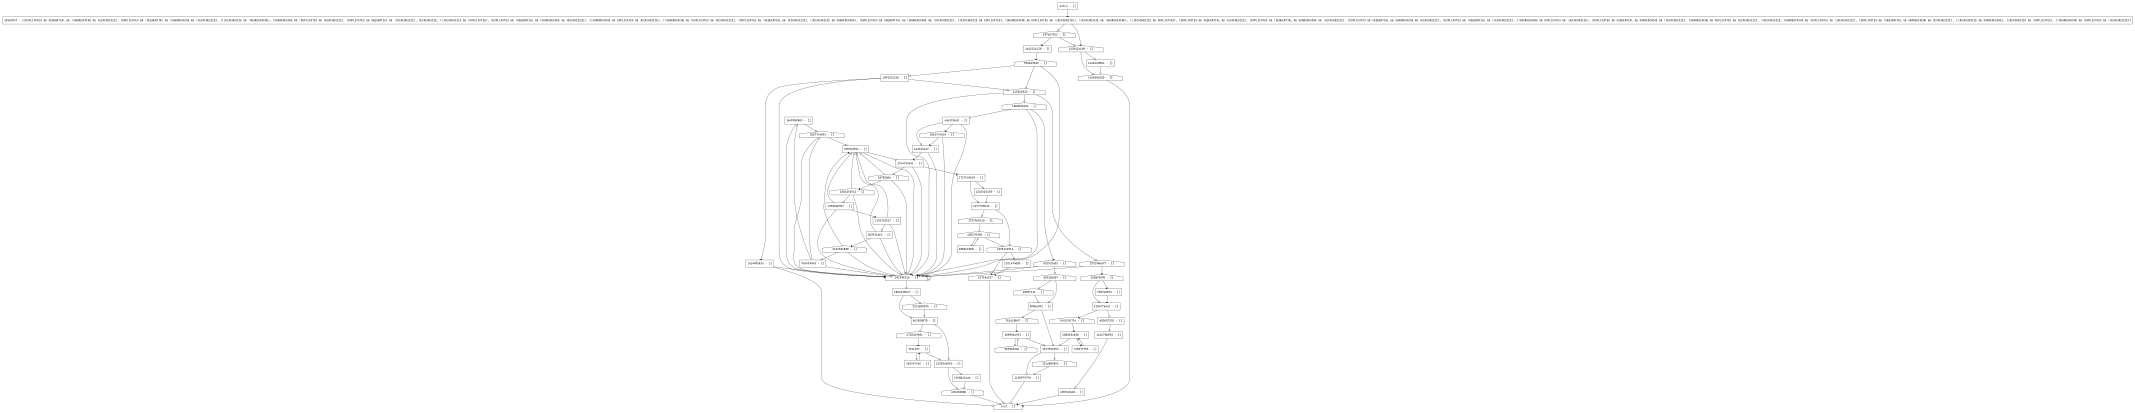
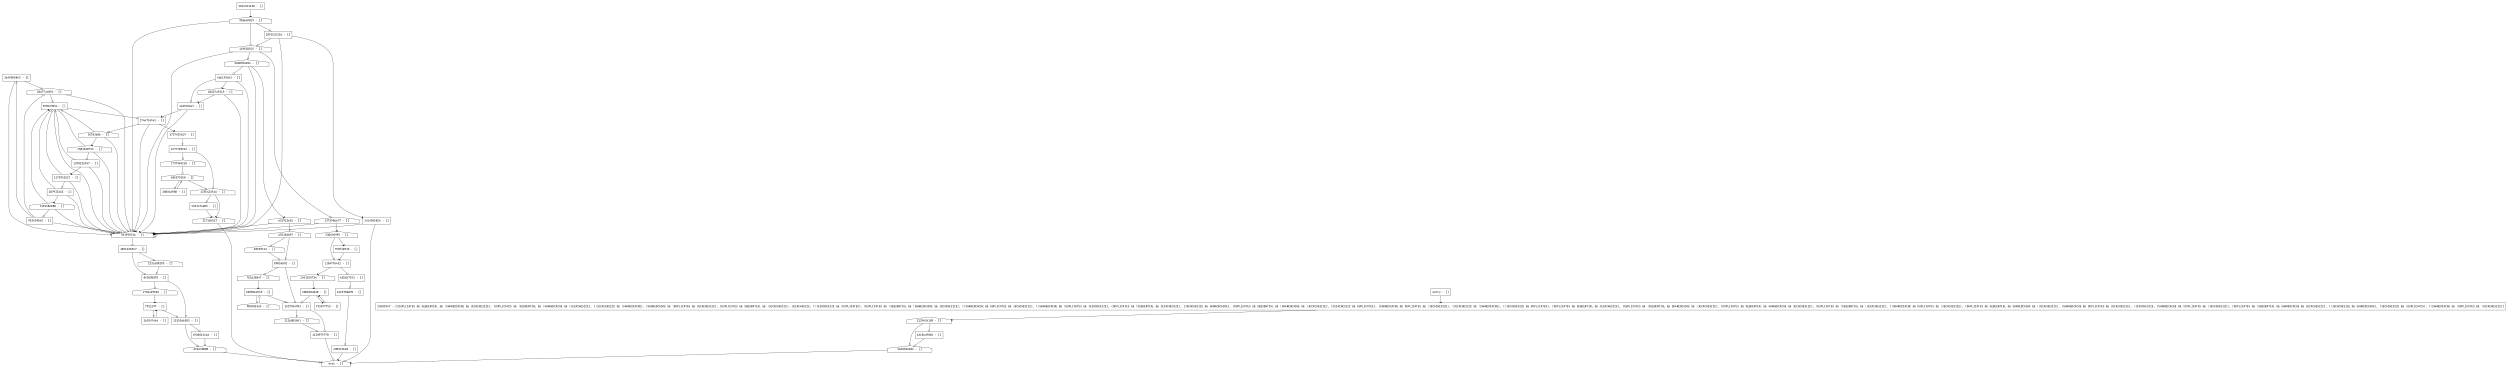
(1054, 35) -> none
(988, 192) -> none
